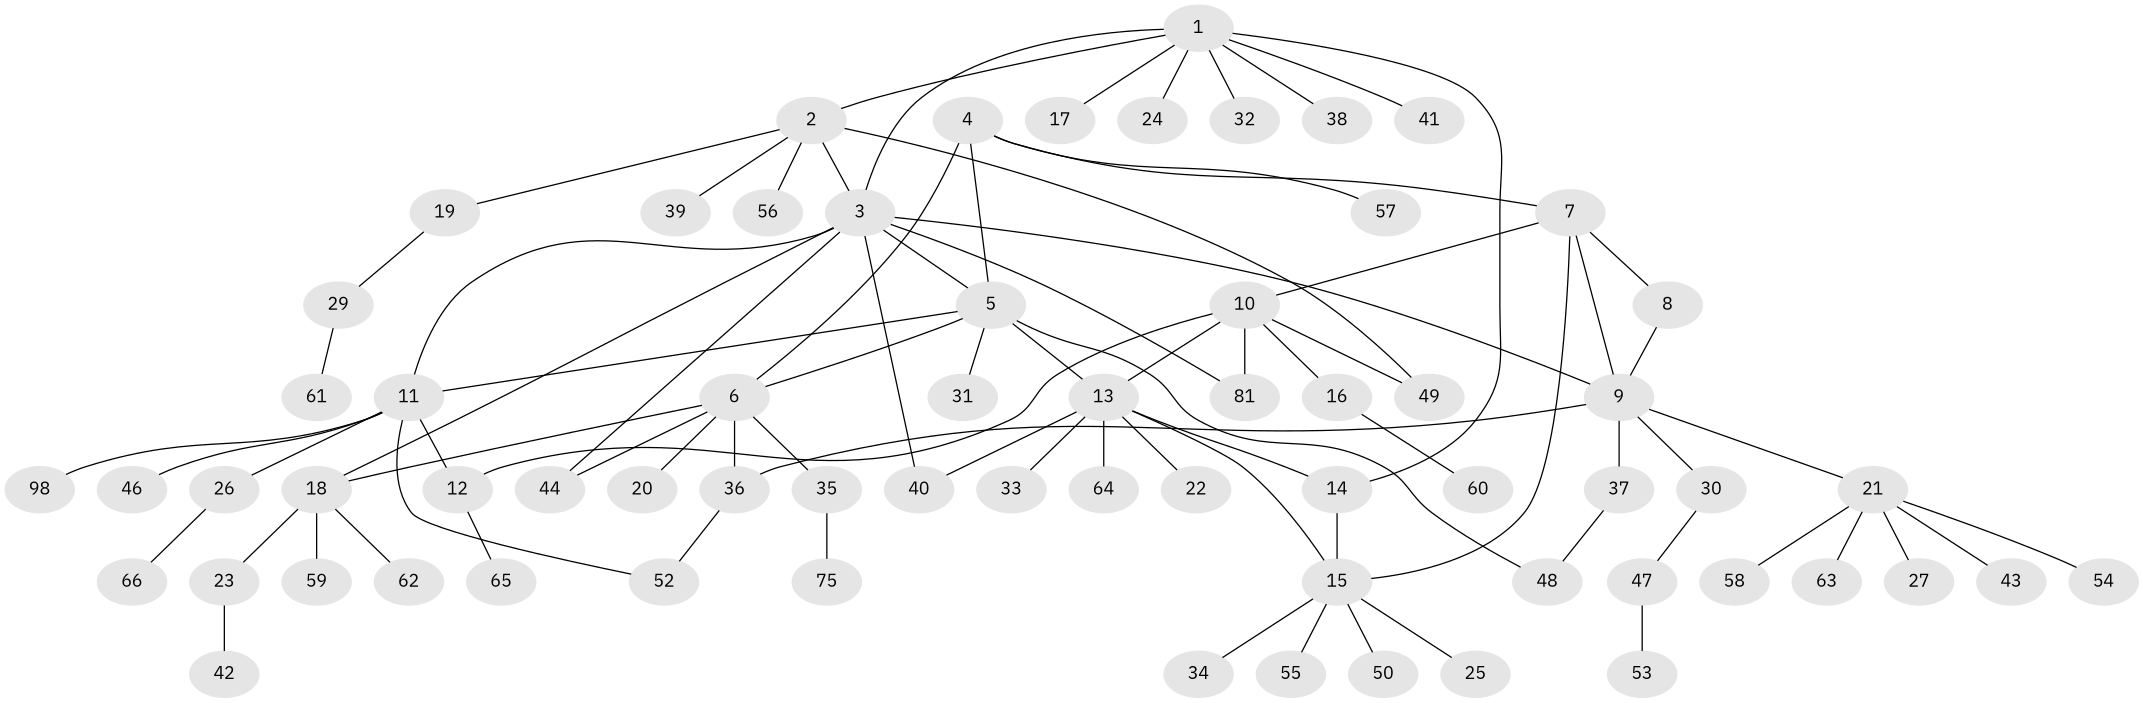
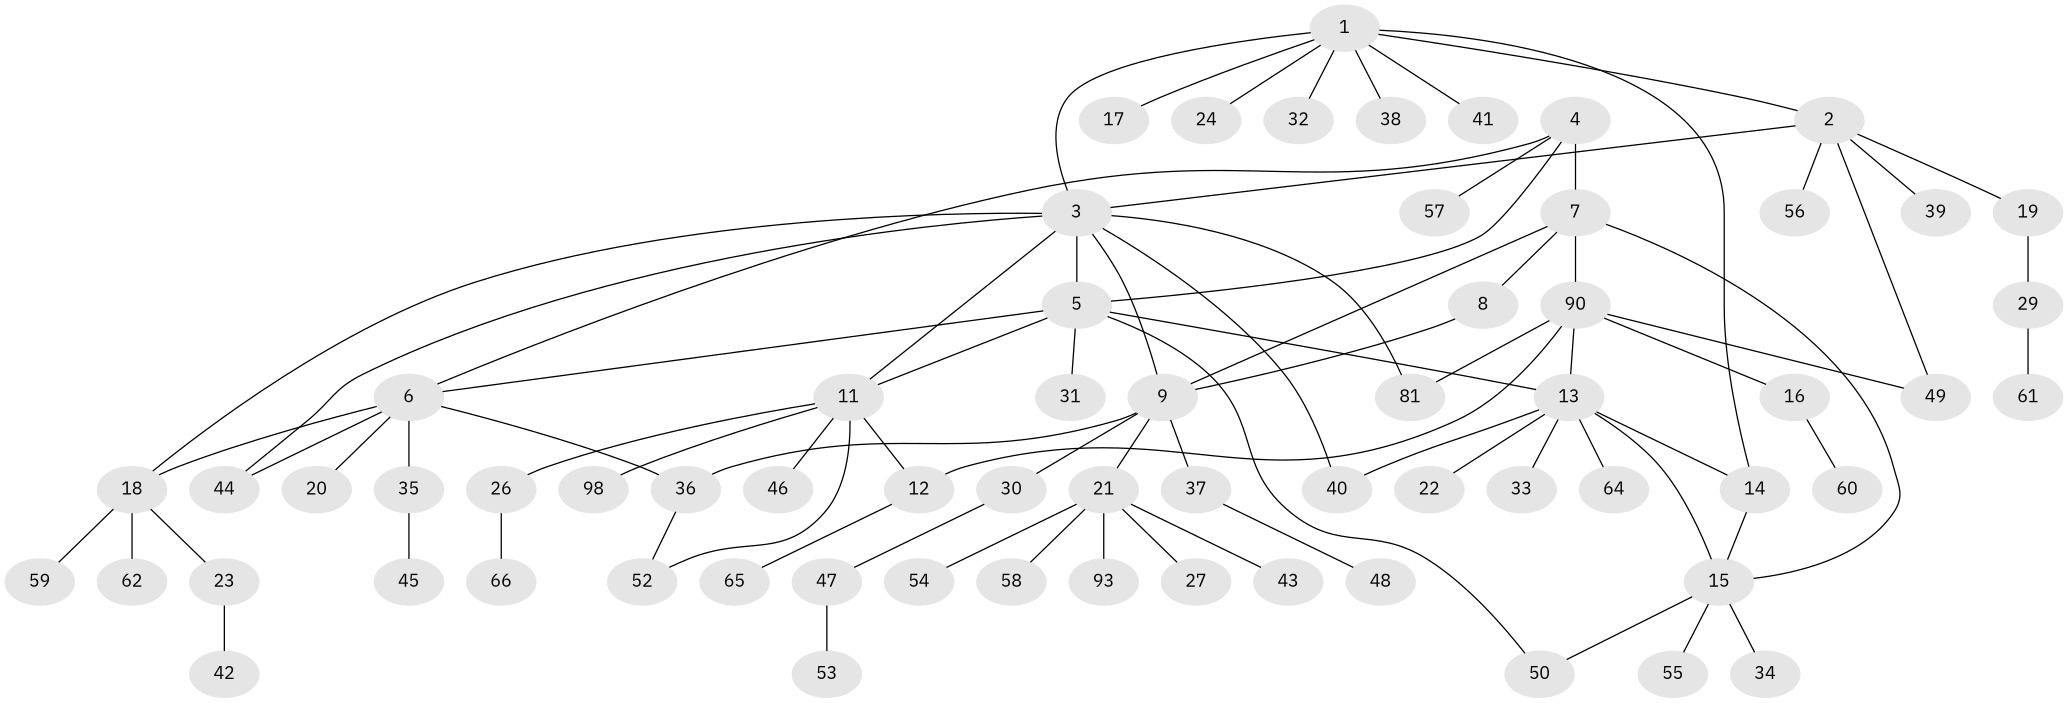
(1245, 305) -> (1576, 305)
(1271, 442) -> (1292, 513)
(827, 582) -> (409, 582)
(1827, 582) -> (1104, 582)
(1476, 674) -> none
